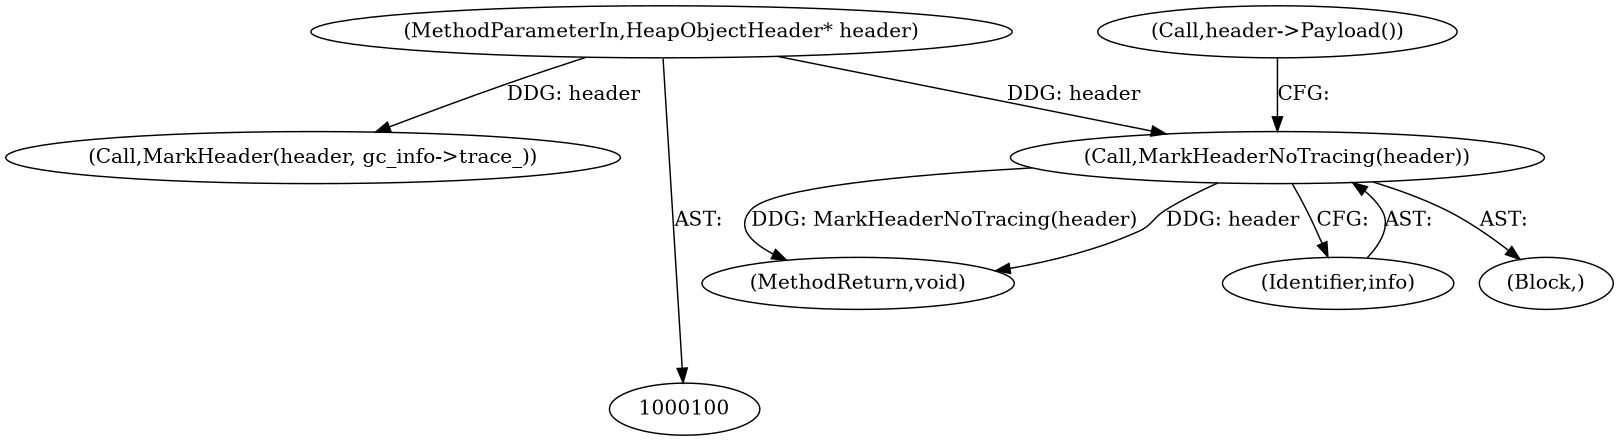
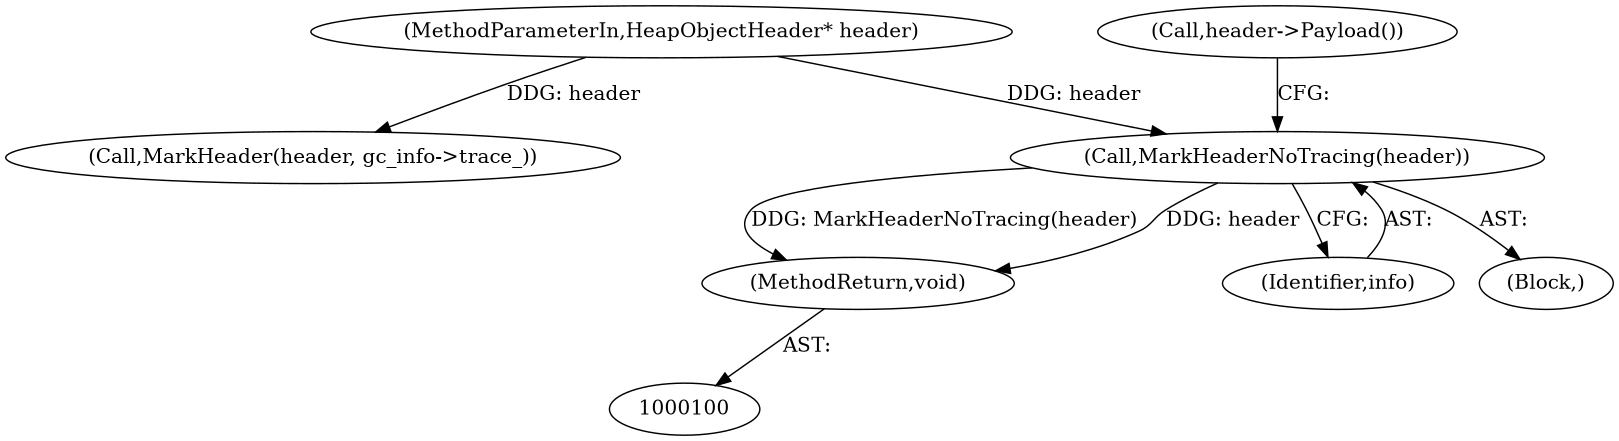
(673, 213) -> (776, 343)
